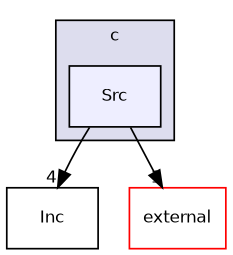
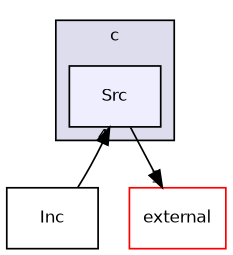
(75, 152) -> (91, 166)
